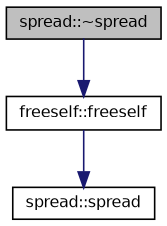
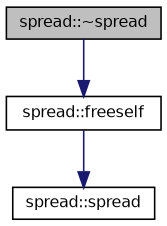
(84, 113) -> (84, 113)
